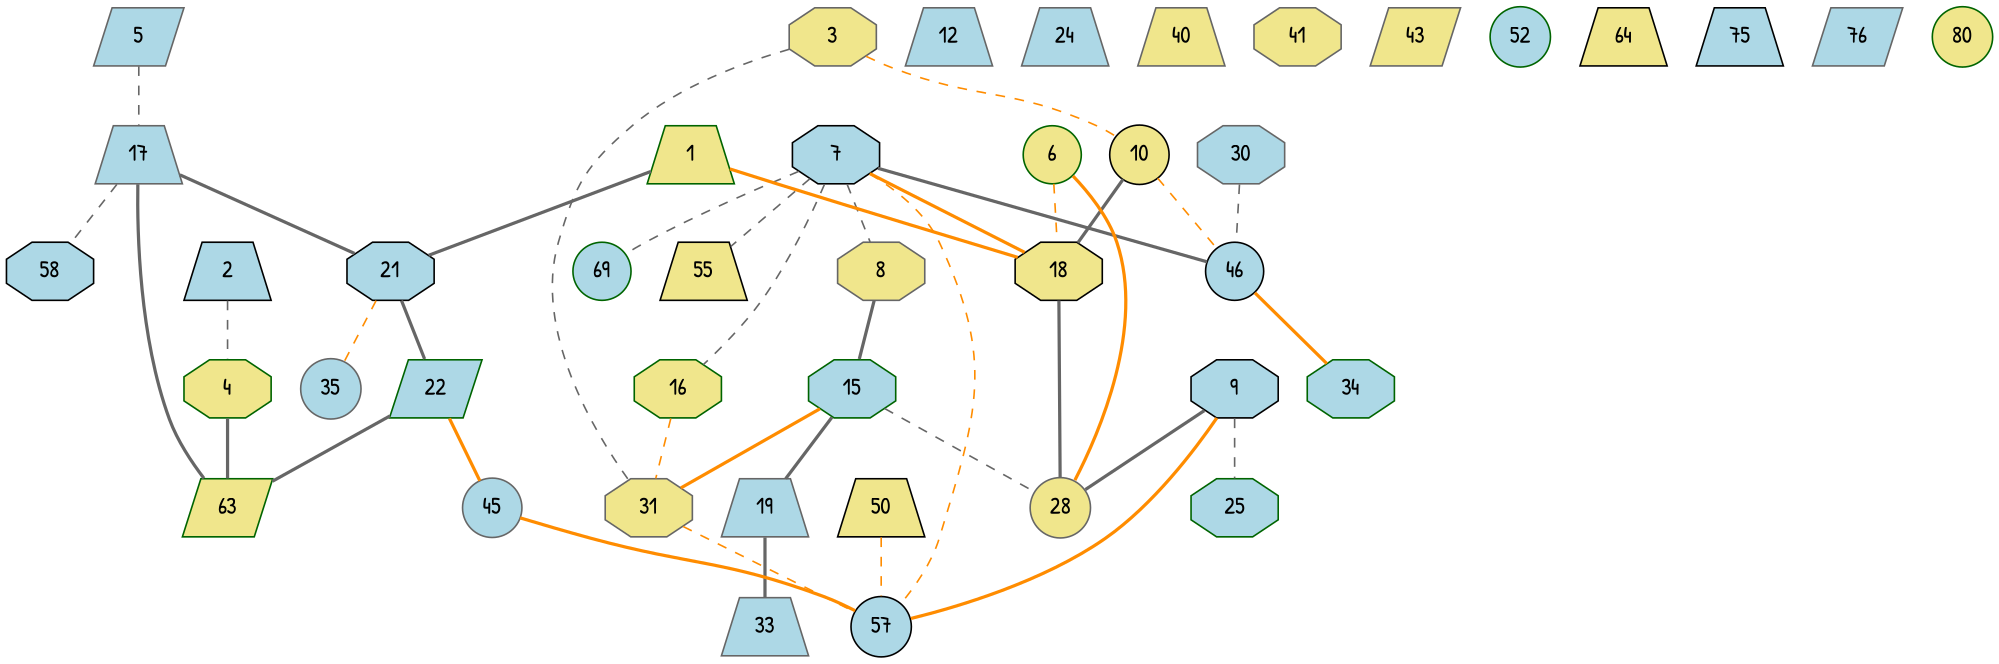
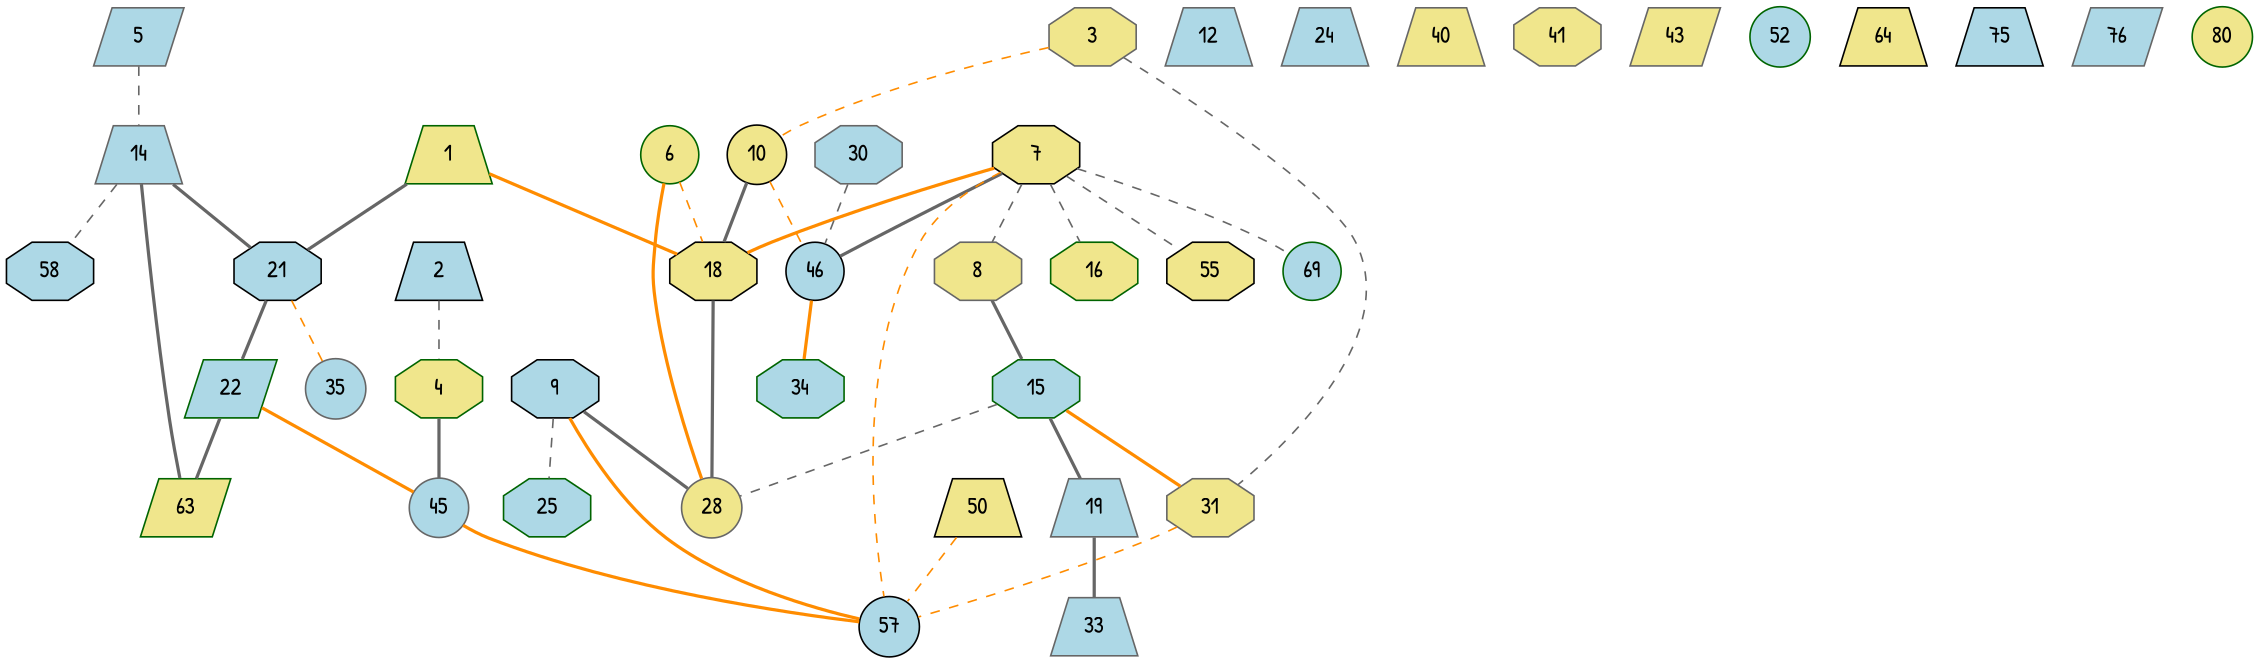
(139, 155) -> (139, 155)
(836, 155) -> (1036, 155)
(704, 271) -> (1210, 271)
(228, 448) -> (439, 448)
(663, 448) -> none
